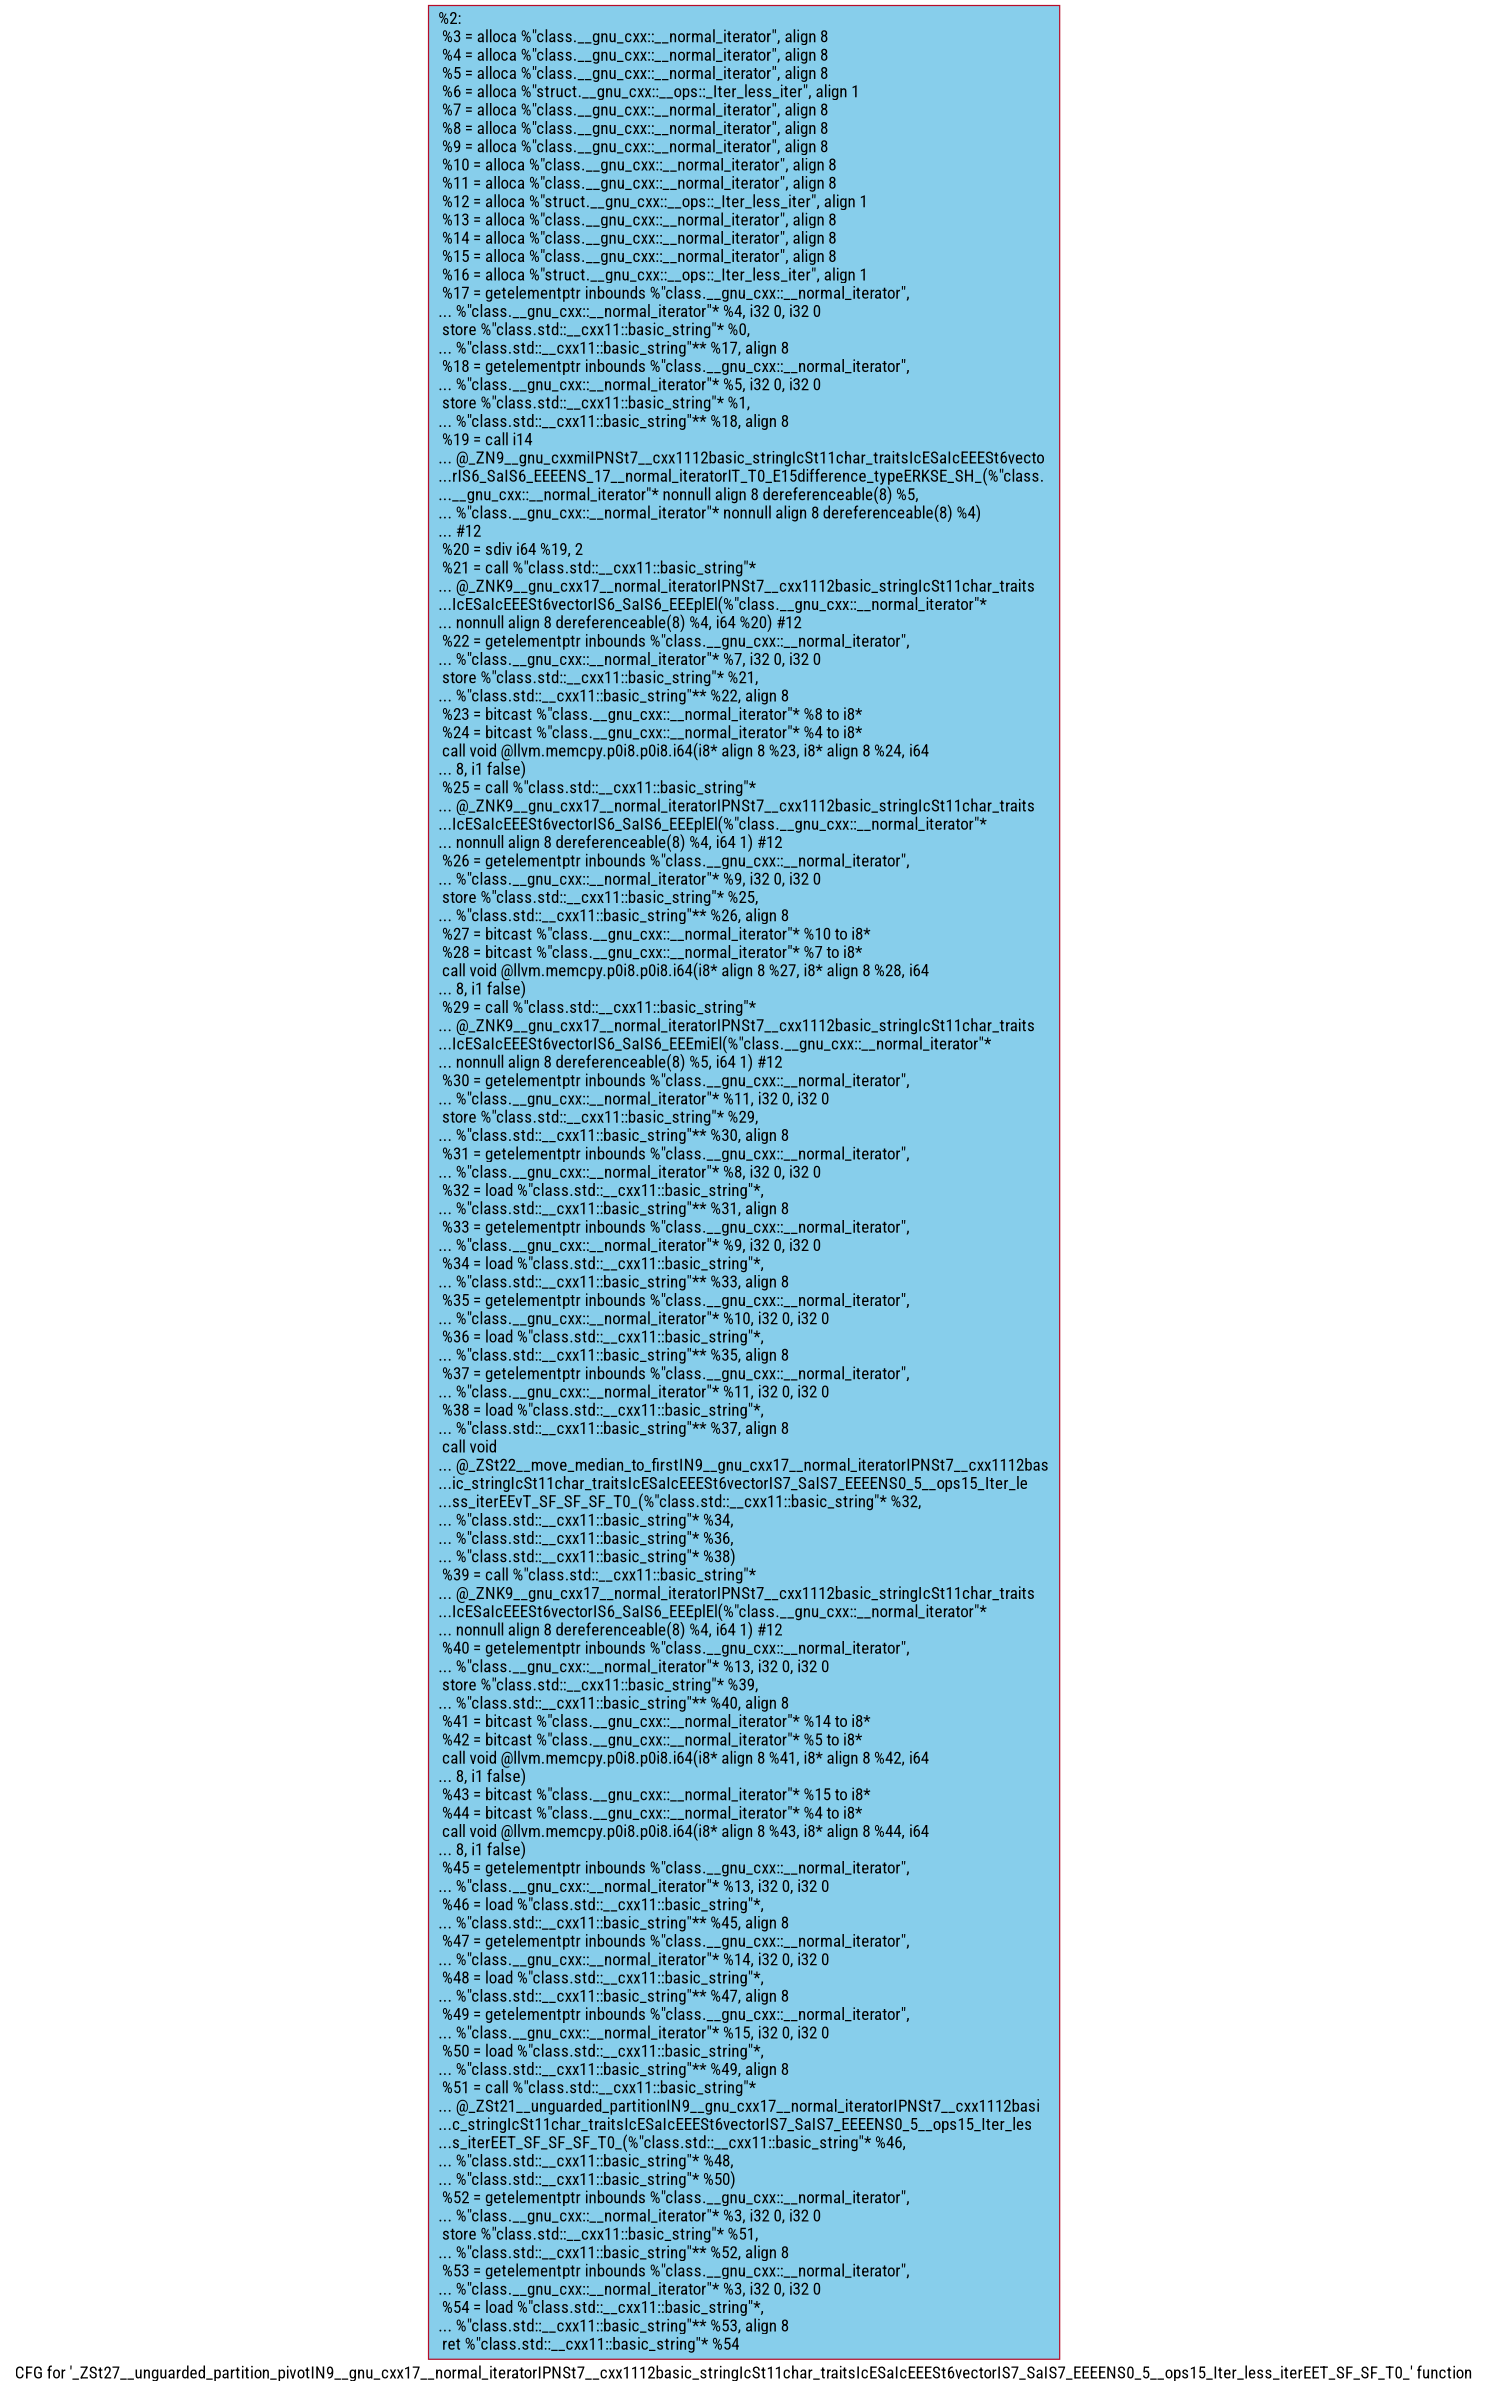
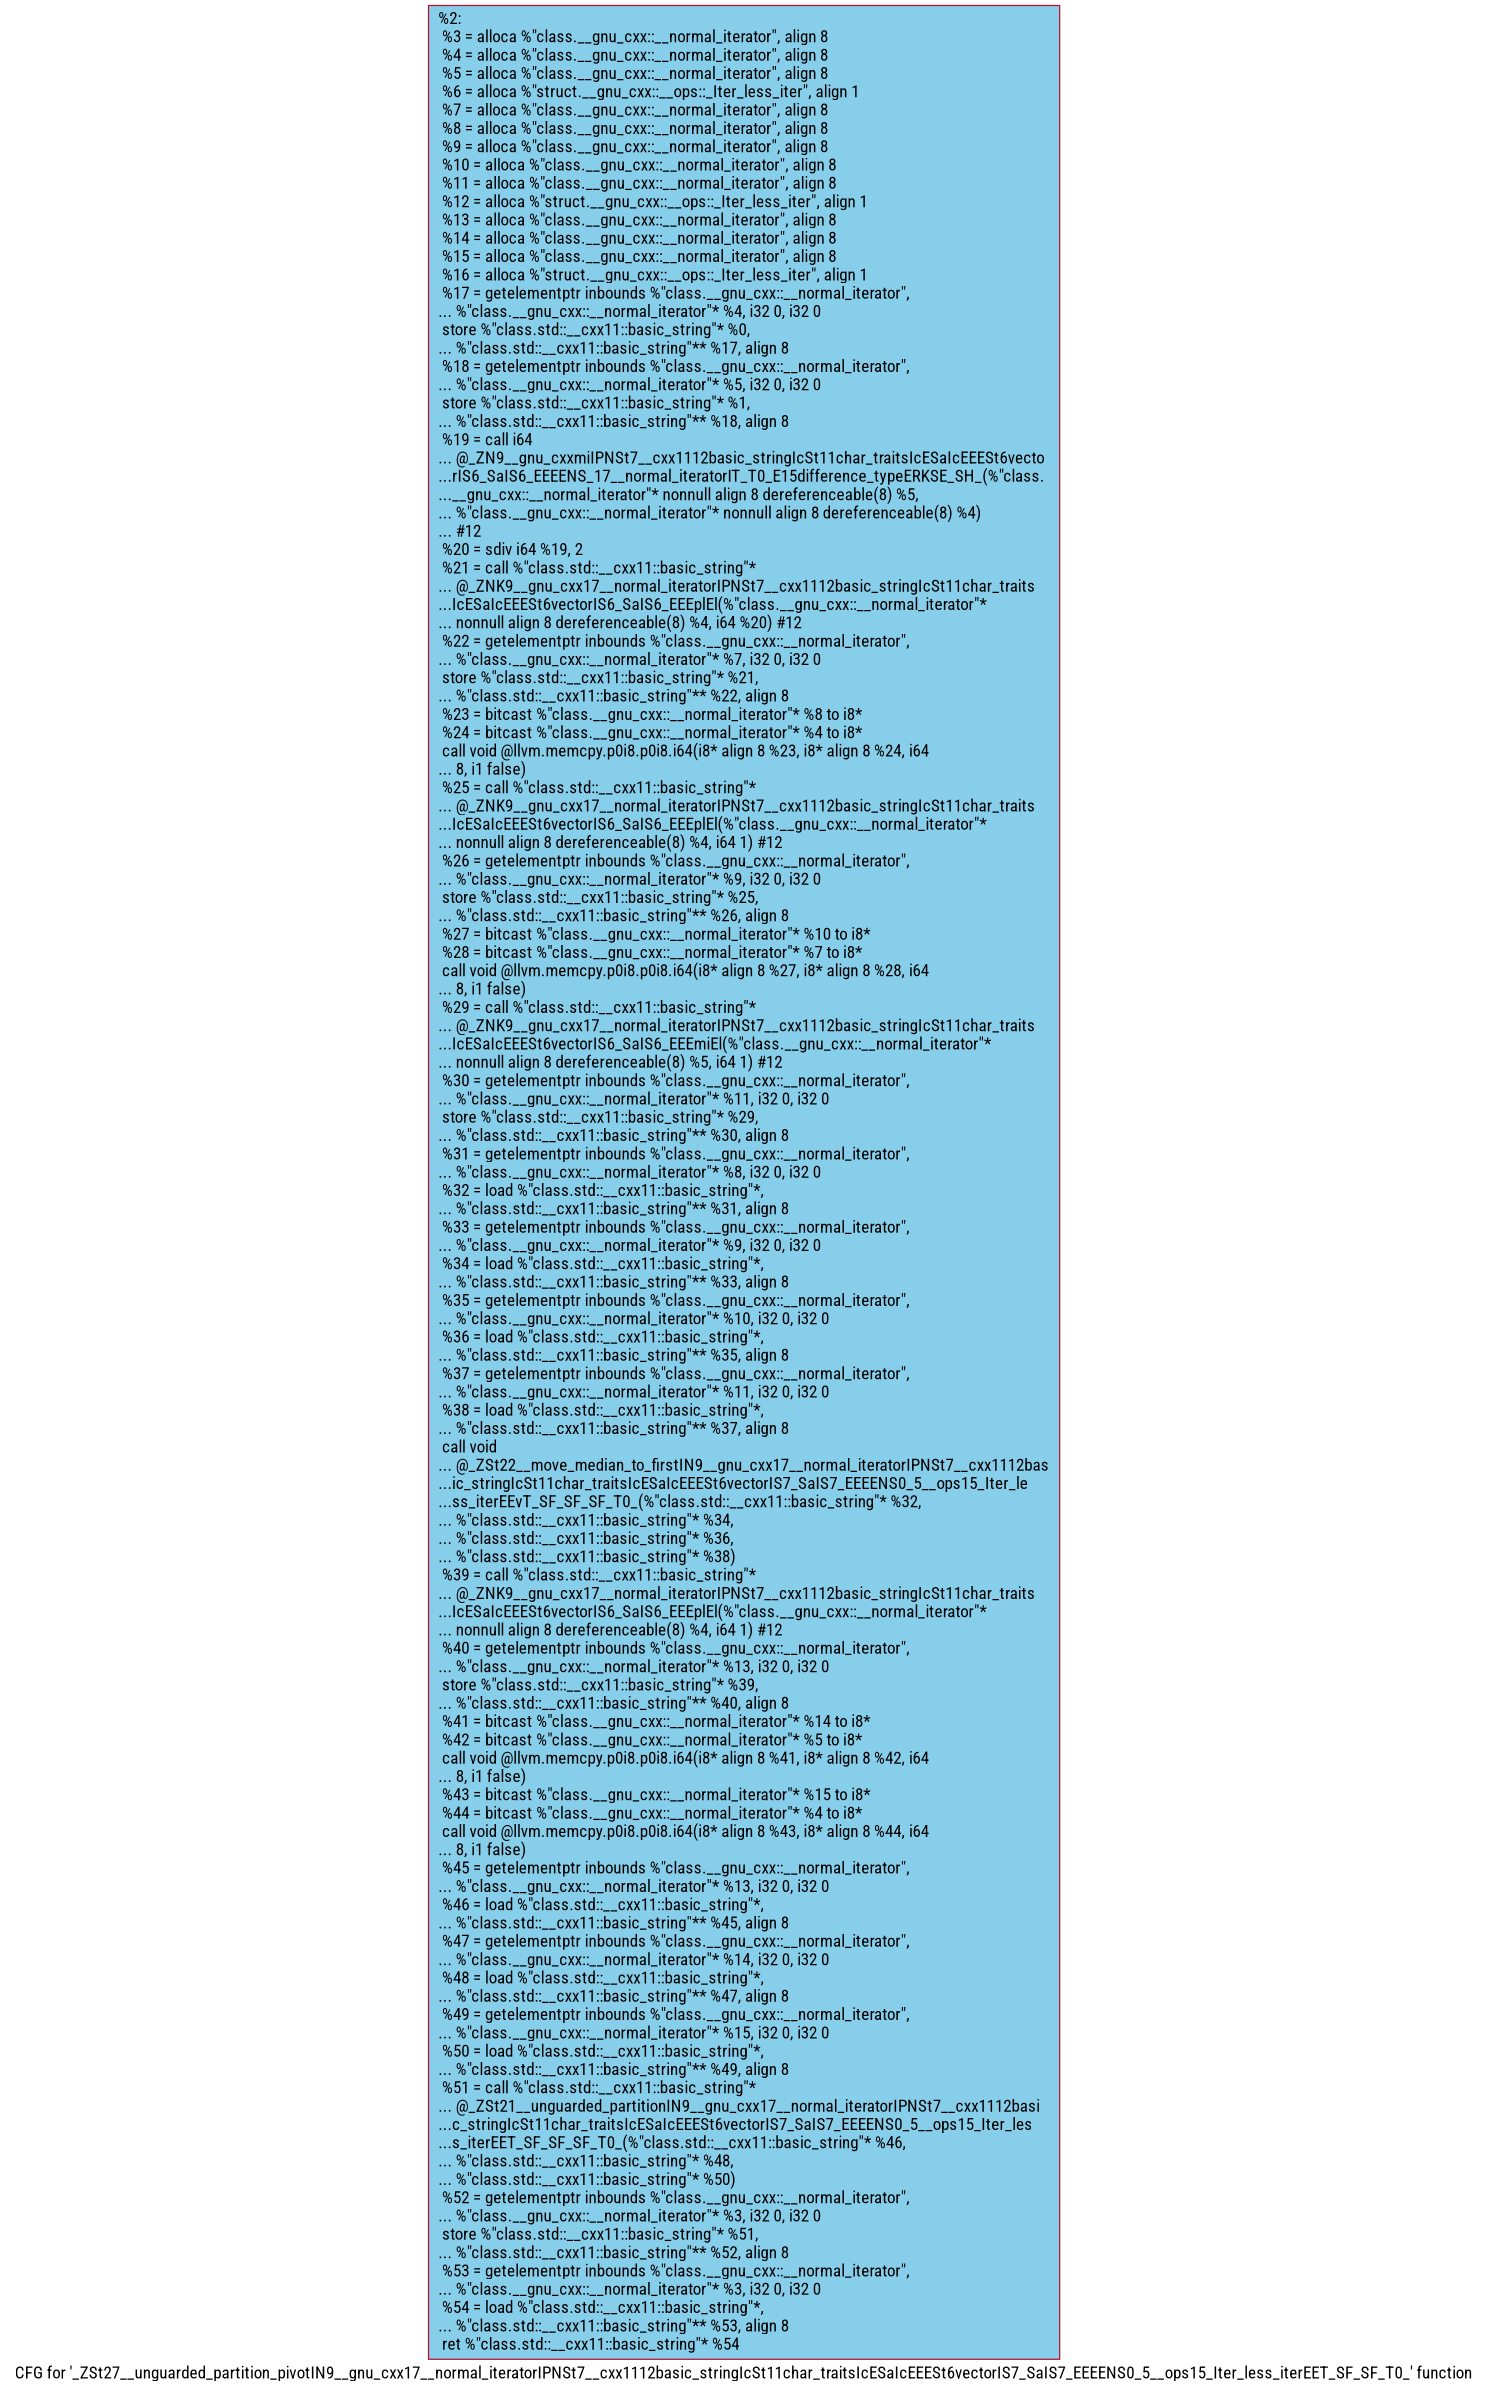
(486, 440) -> (486, 440)
